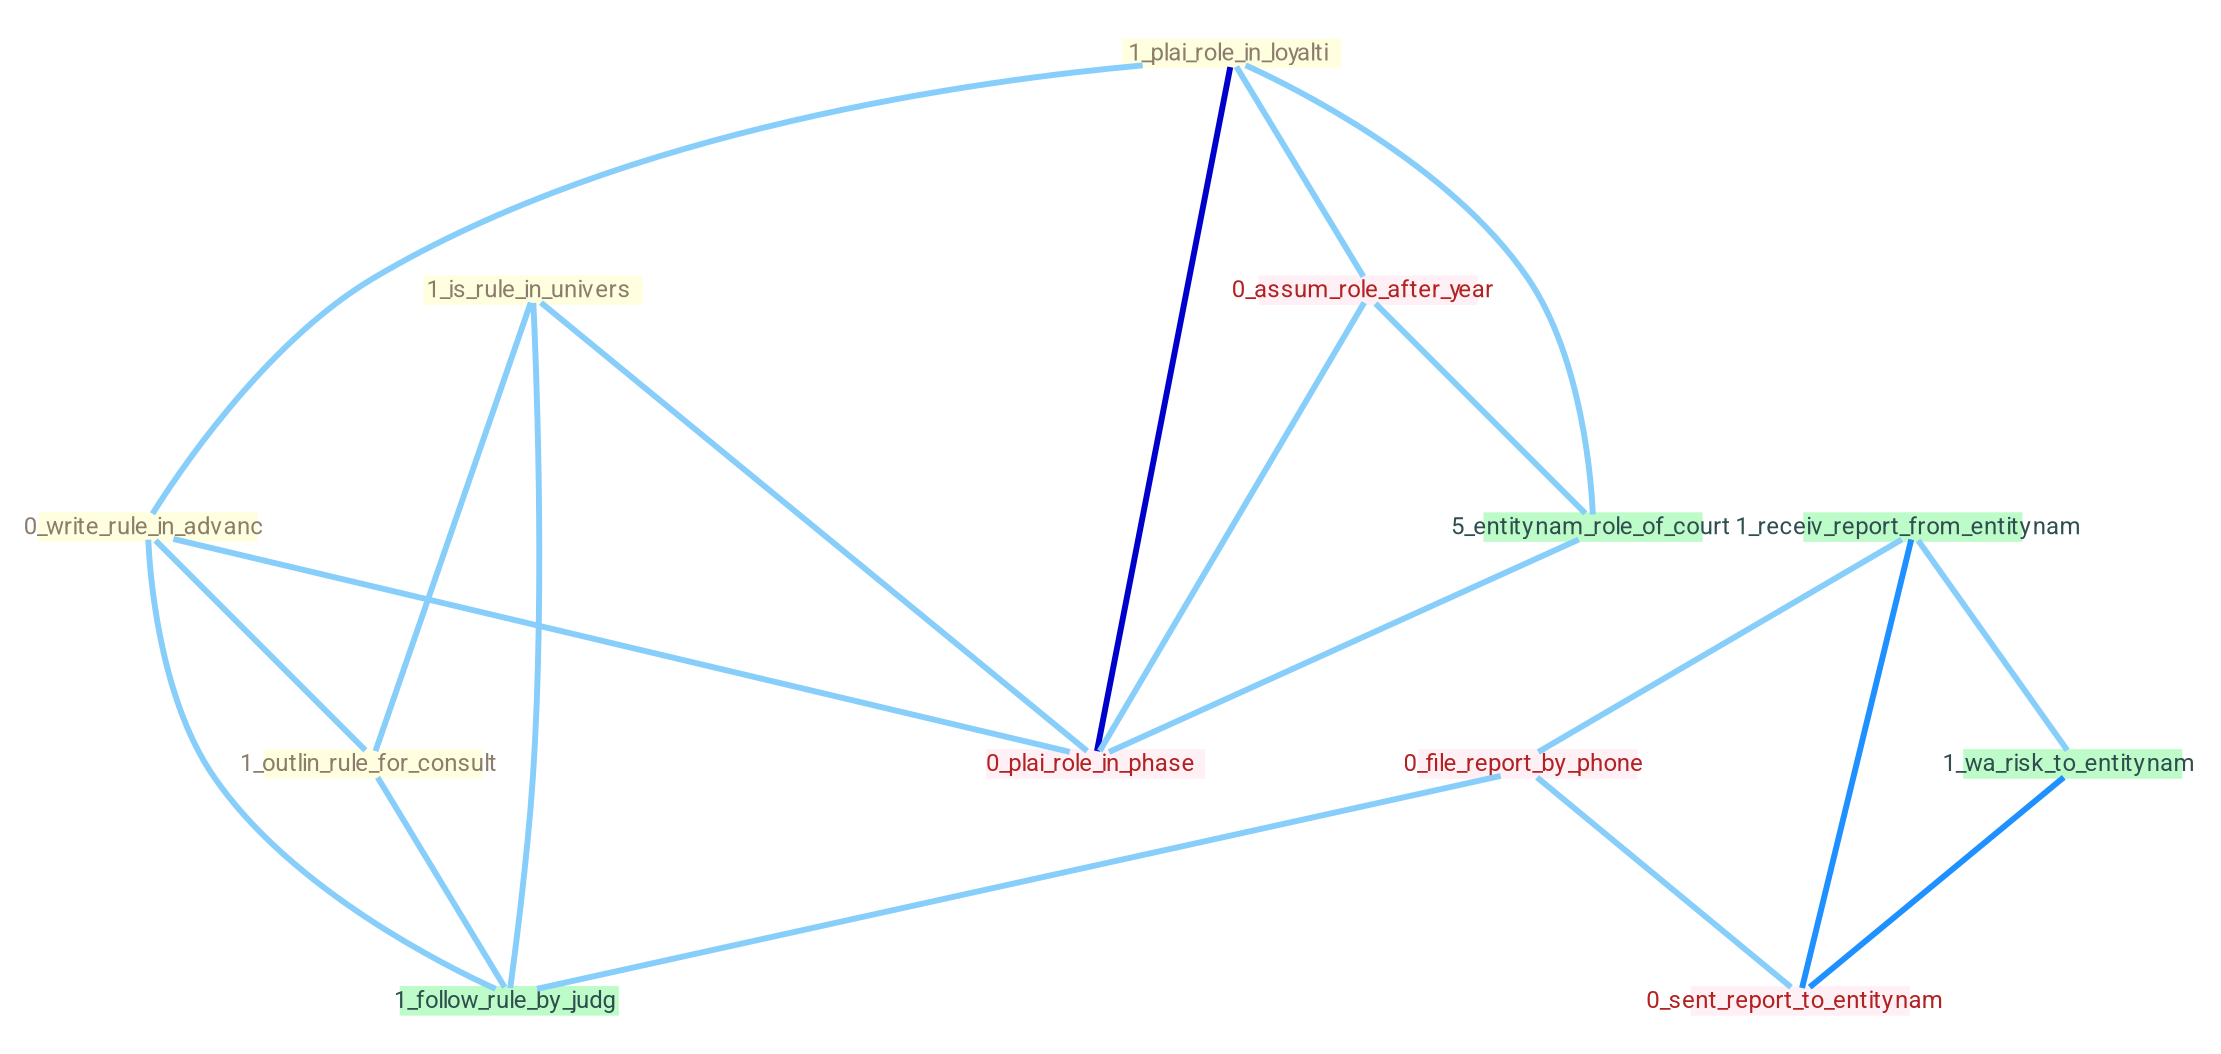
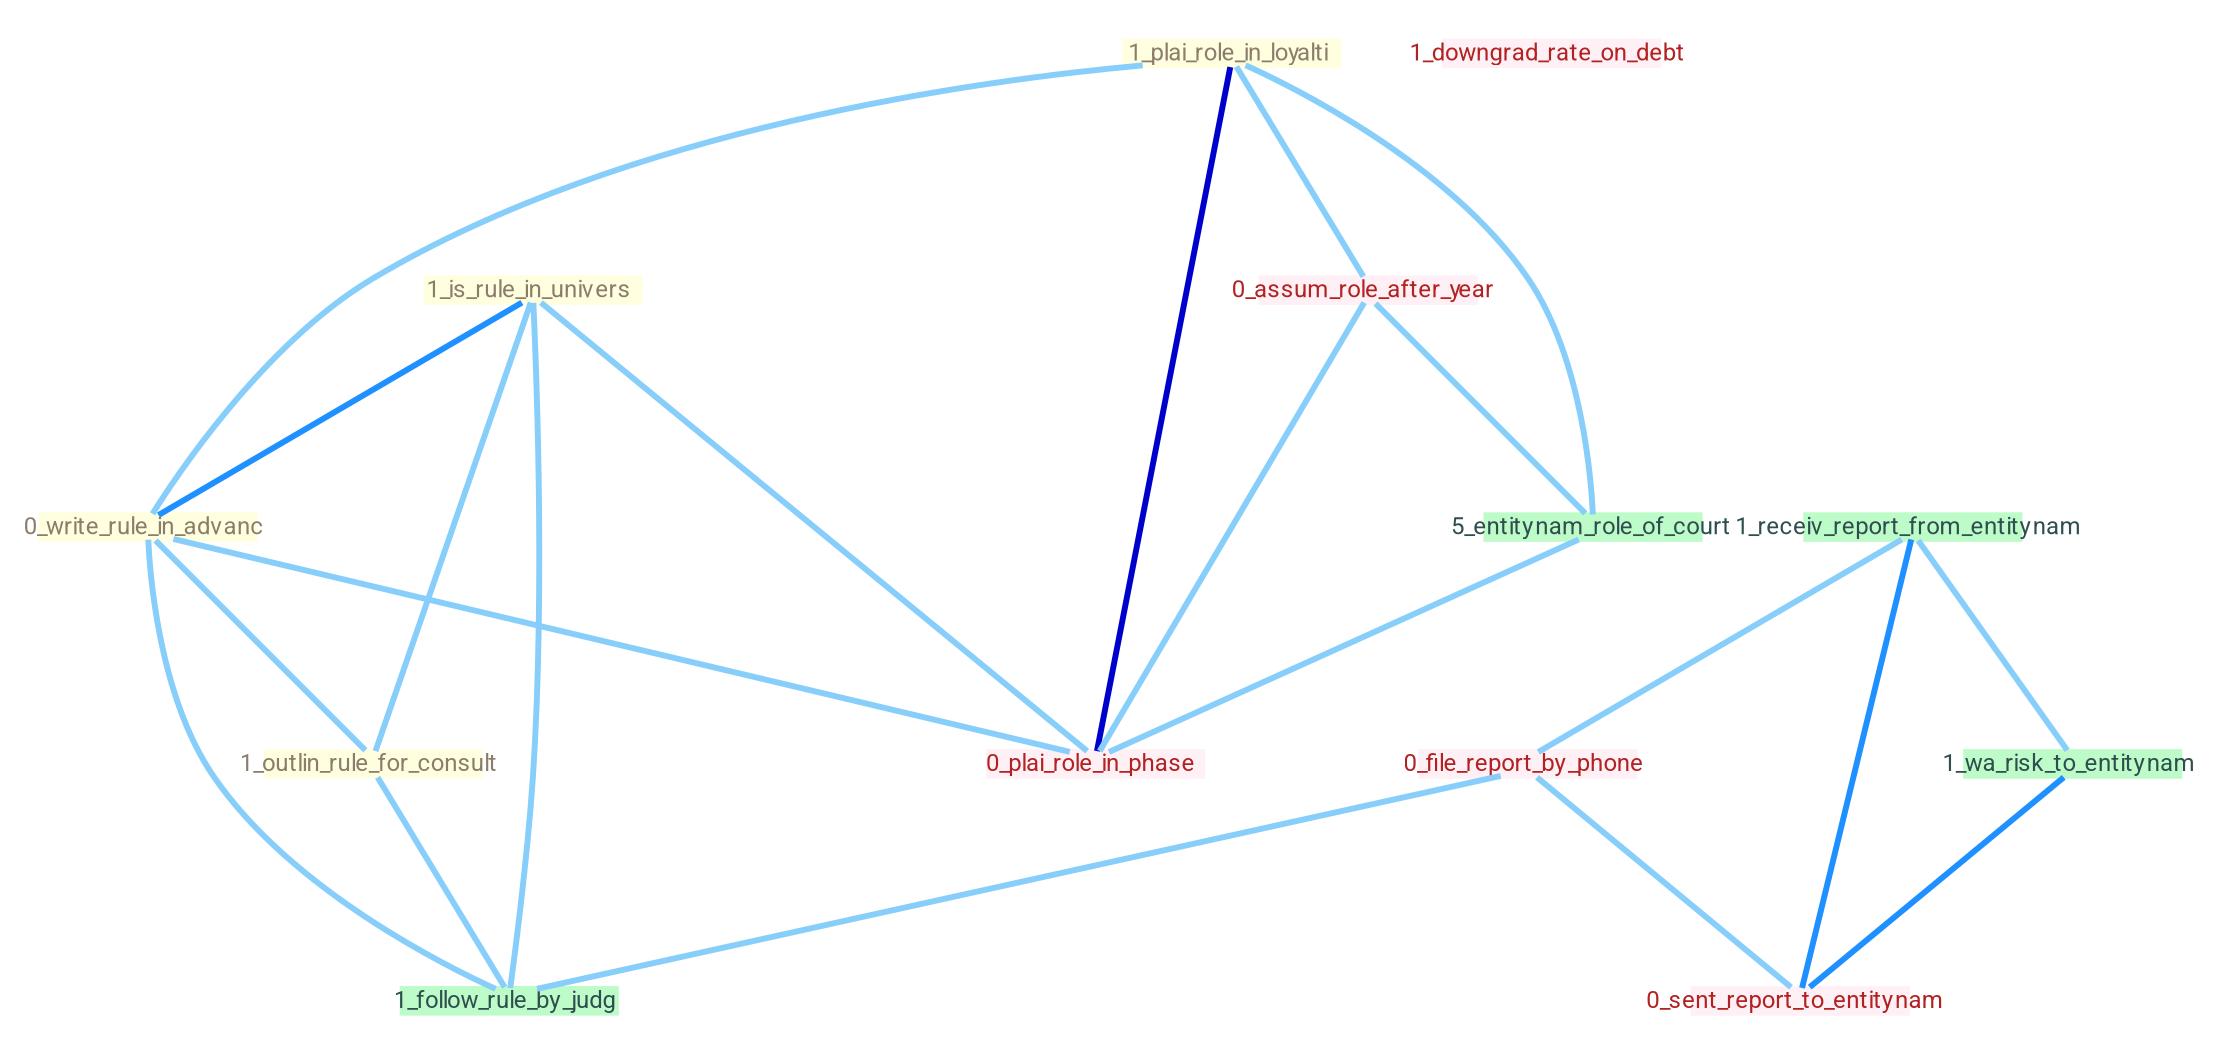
none -> (1552, 53)
none -> (340, 409)
